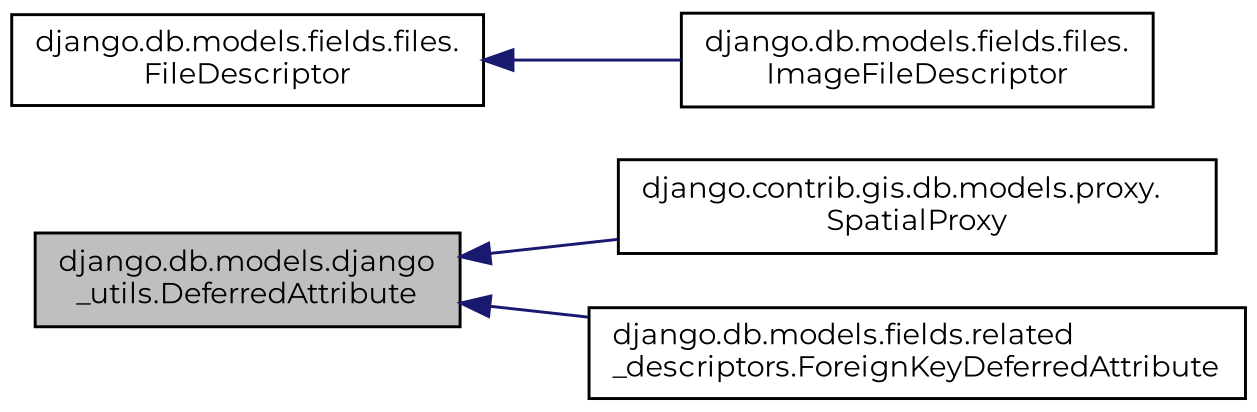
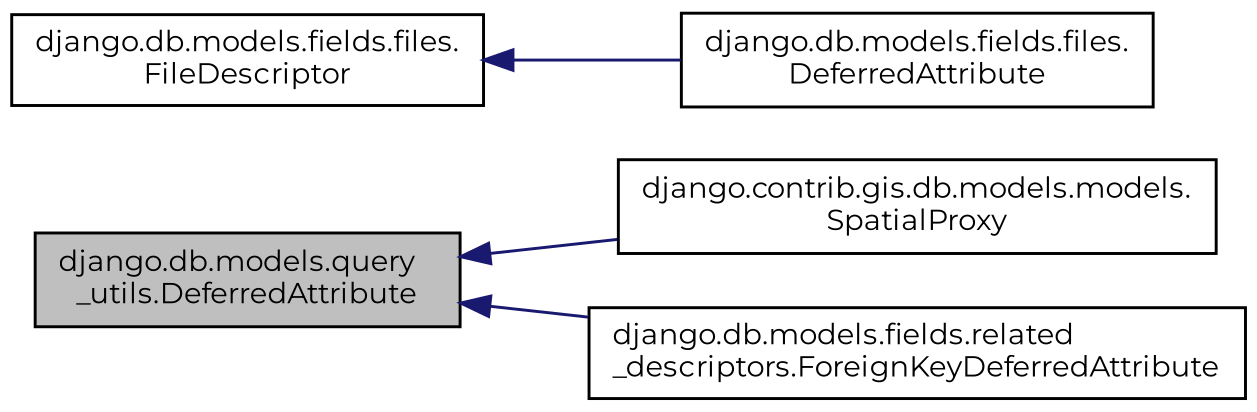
(917, 60) -> (917, 60)
(917, 207) -> (917, 207)
(248, 280) -> (248, 280)
